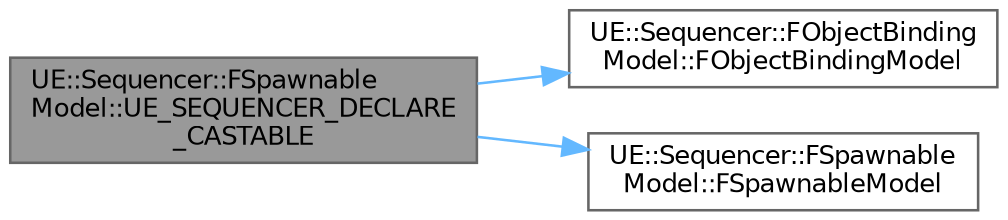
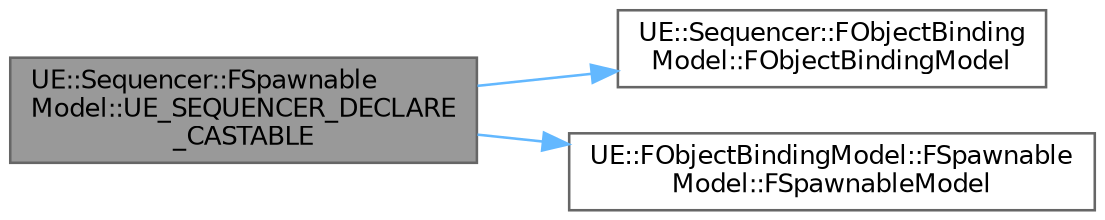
(783, 172) -> (832, 172)
